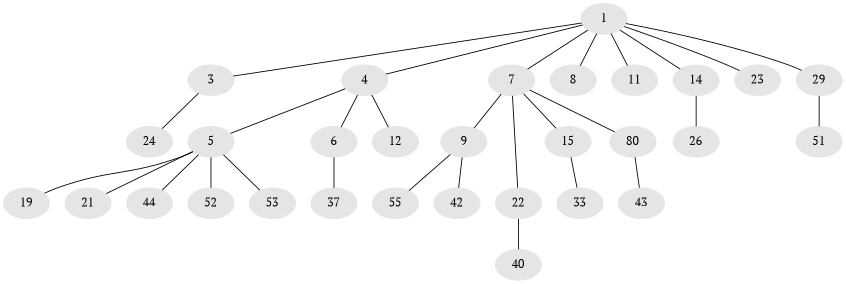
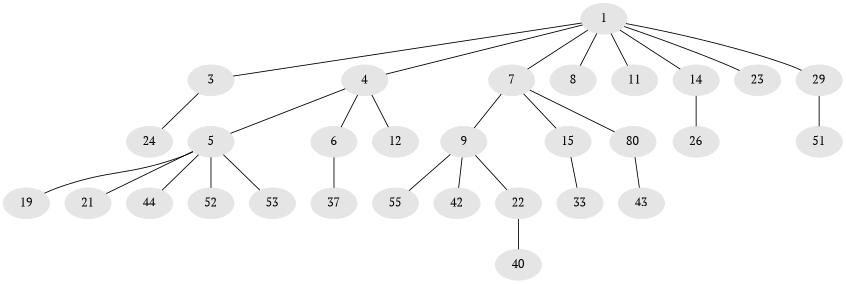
(515, 142) -> (491, 173)
